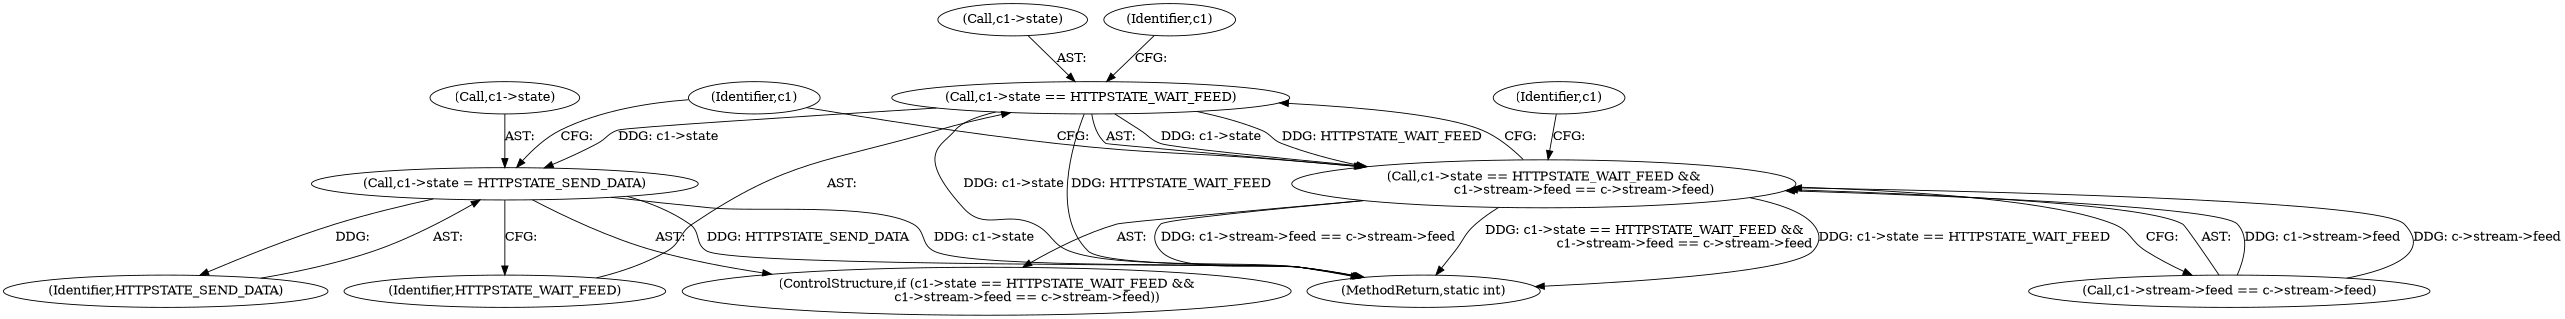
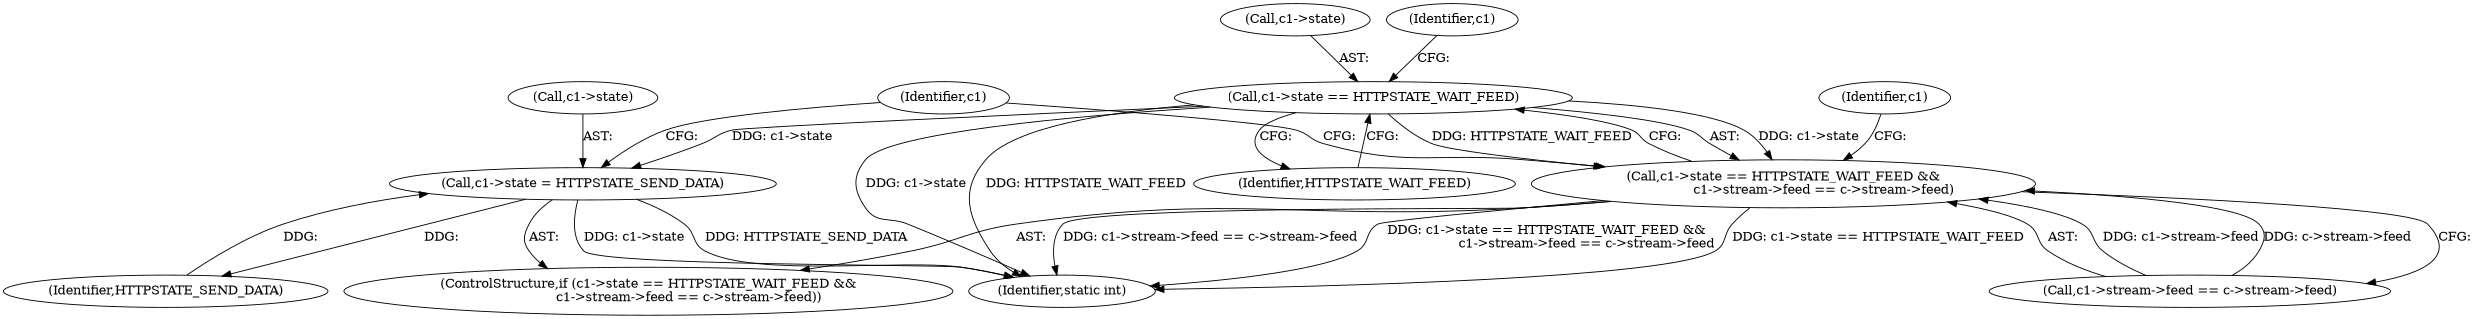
(844, 184) -> (1385, 137)
(505, 233) -> (1257, 134)
(450, 238) -> (303, 238)
(1424, 291) -> (1062, 291)
